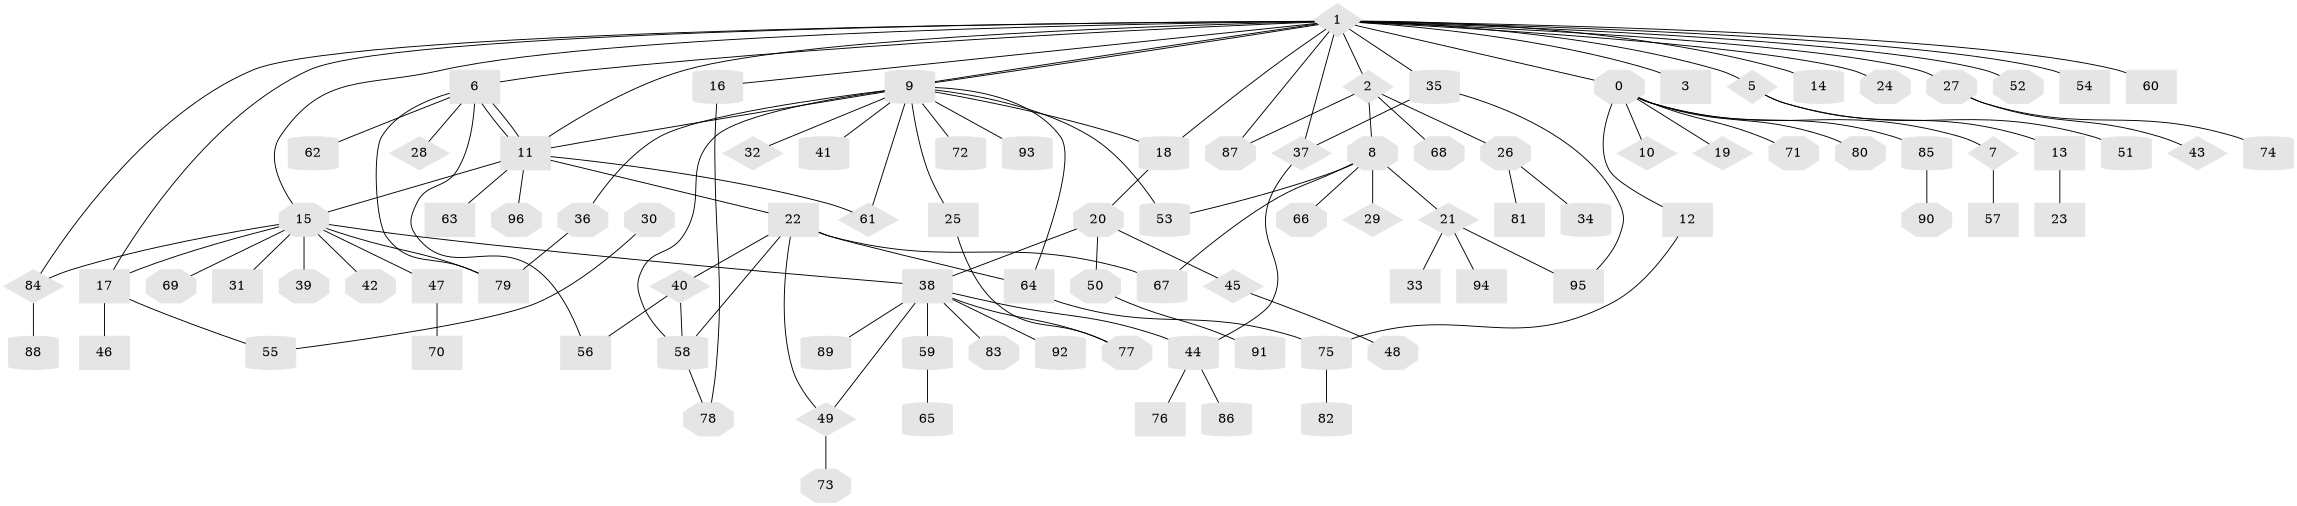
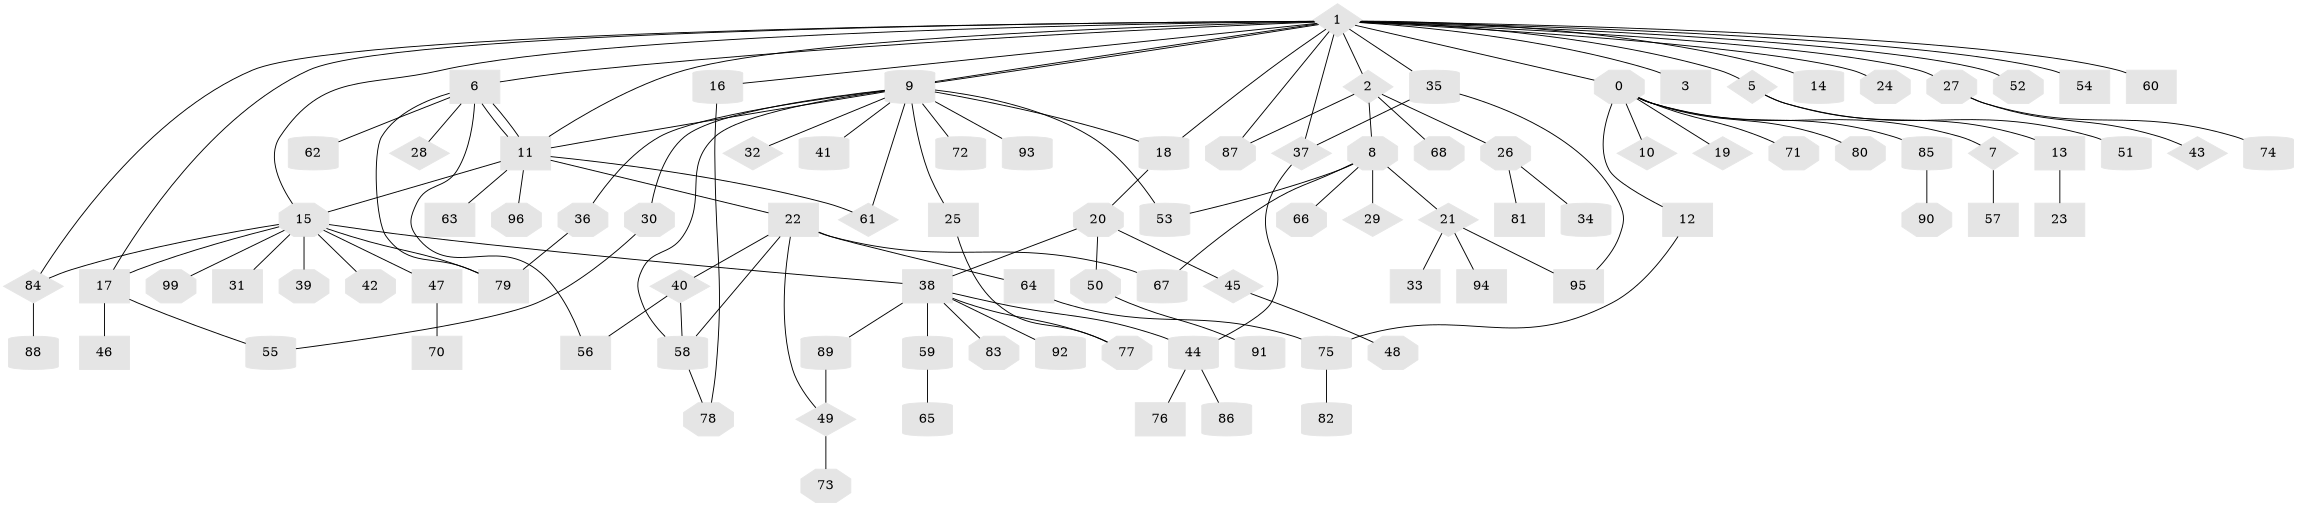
(1060, 136) -> (693, 132)
(171, 286) -> (171, 286)
(875, 355) -> (826, 386)
